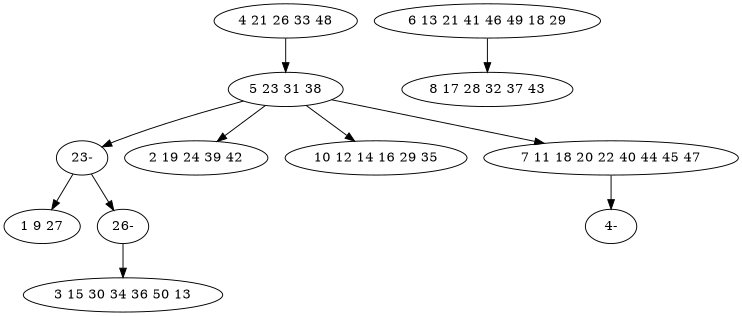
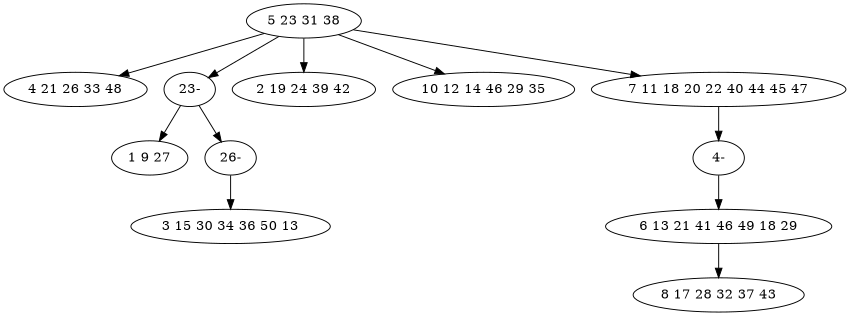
(286, 51) -> (196, 53)
(376, 158) -> (484, 89)
none -> (719, 188)
